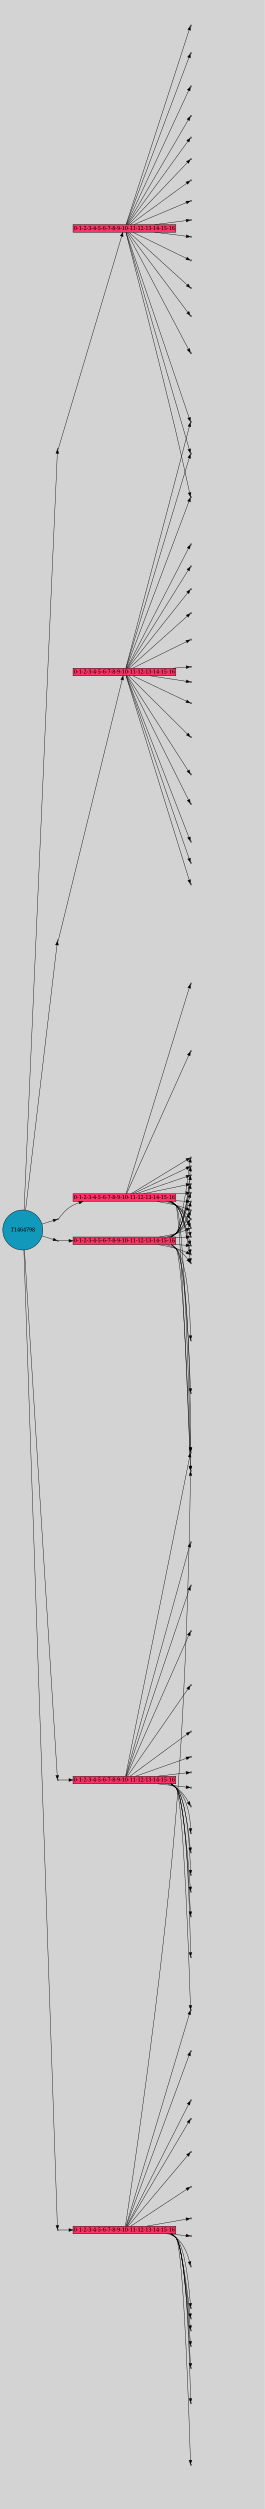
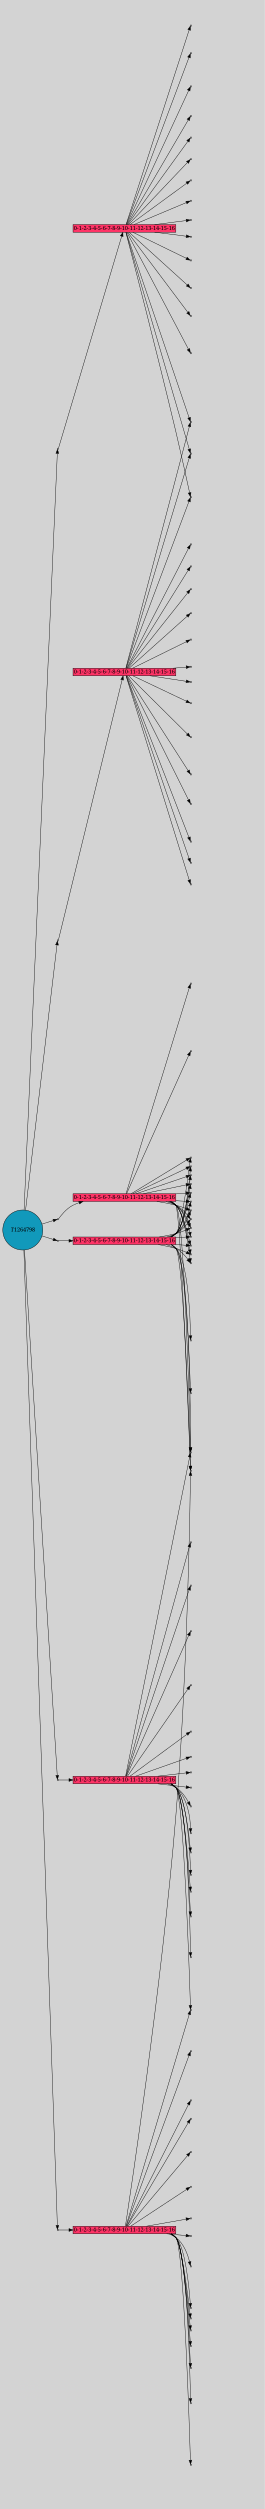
(23, 1230) -> (23, 1230)
